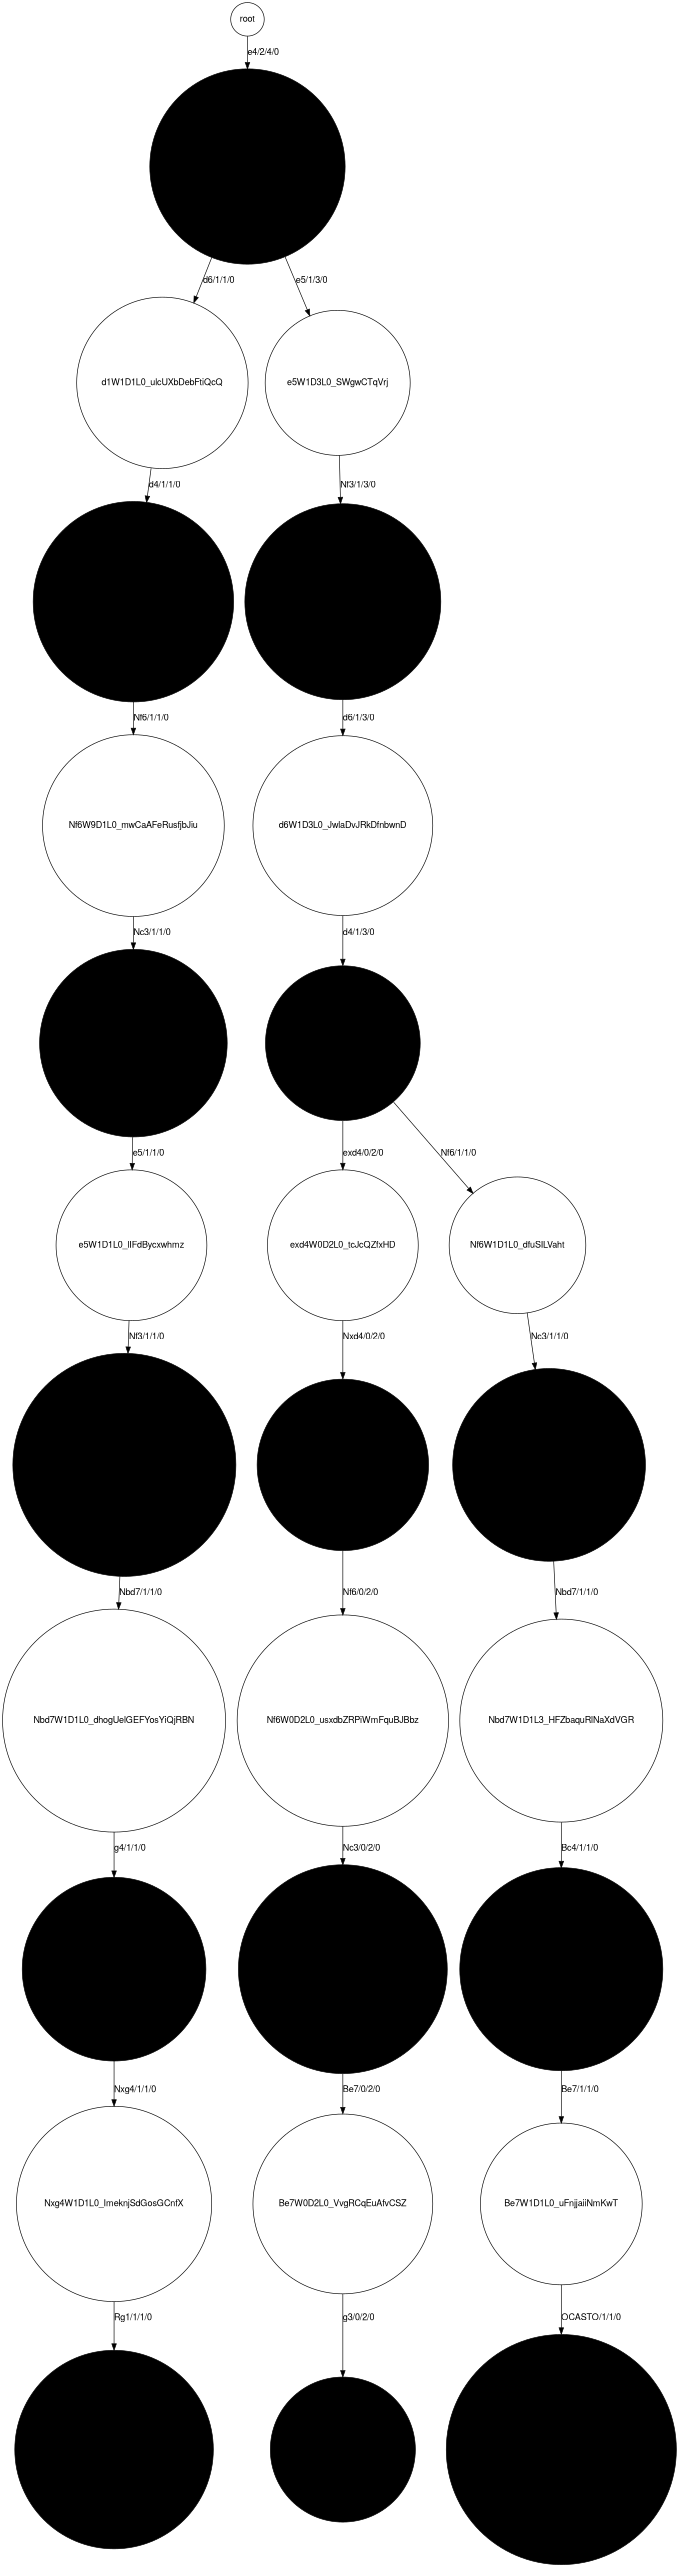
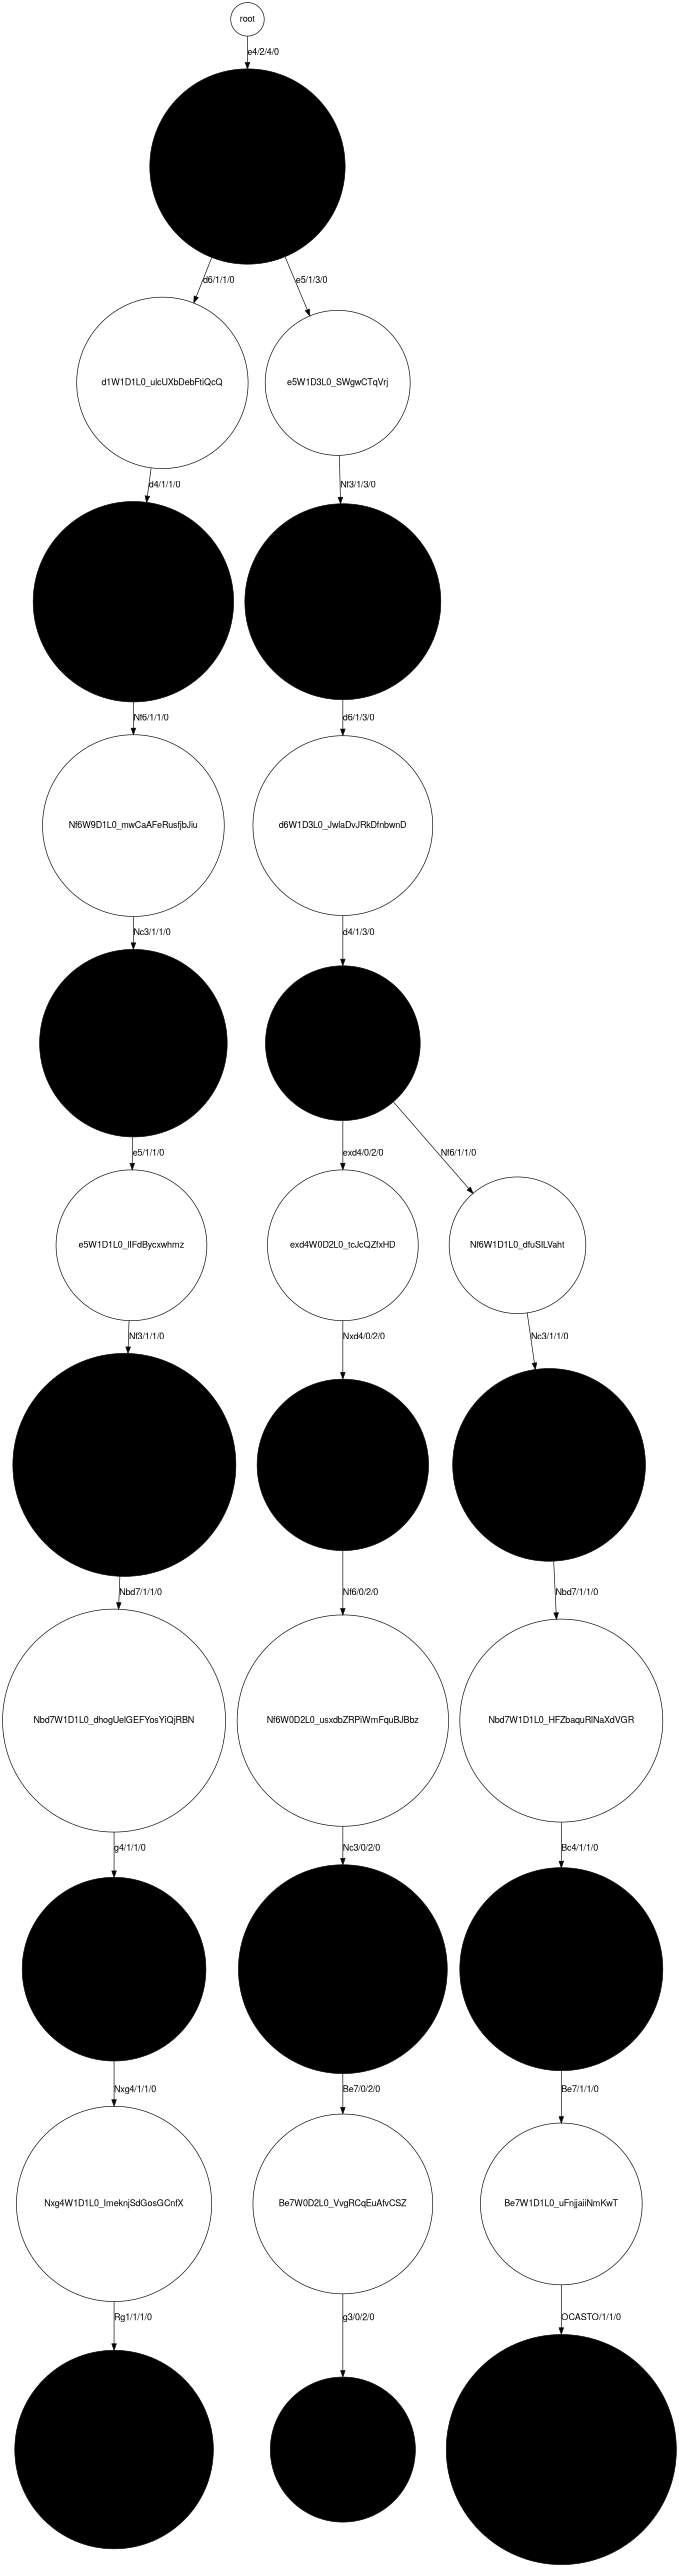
(561, 1721) -> (561, 1721)
